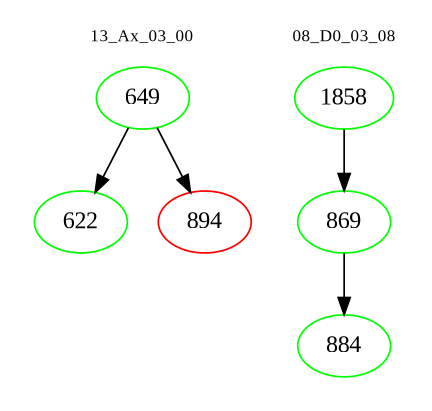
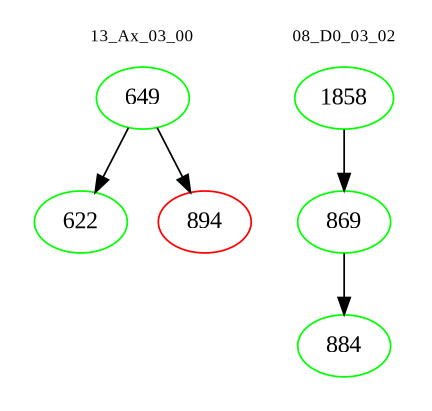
(345, 37) -> (345, 37)
